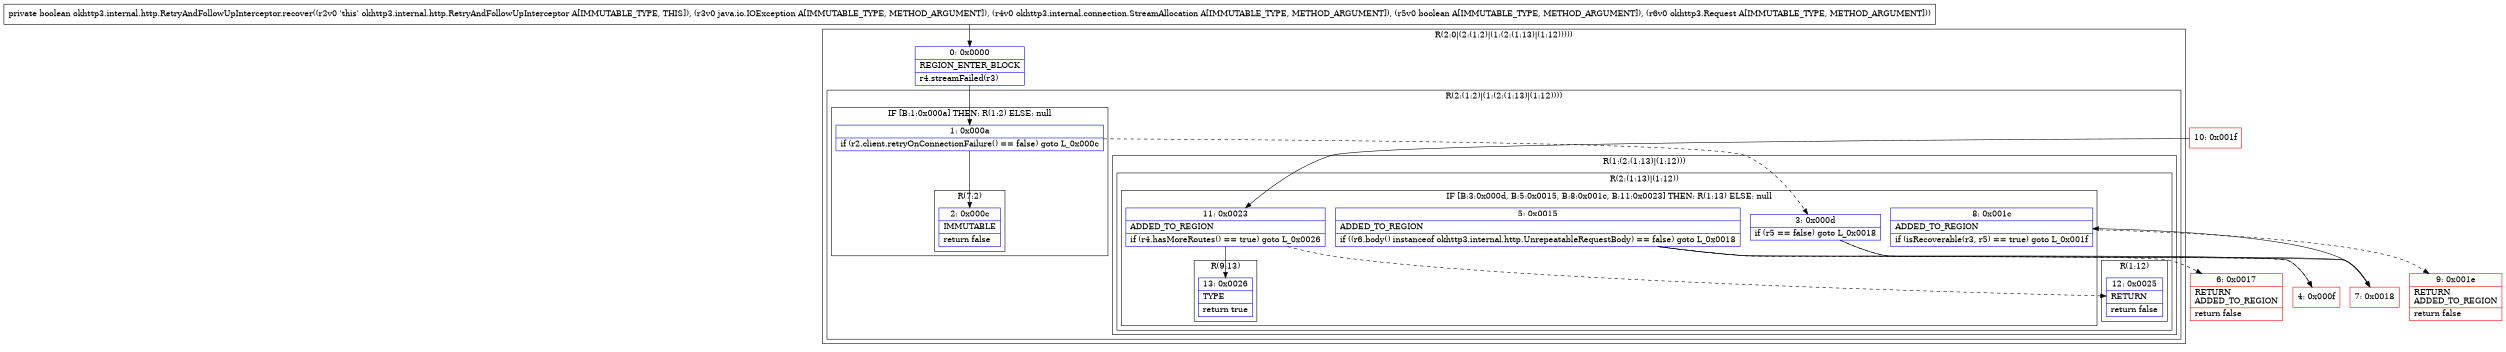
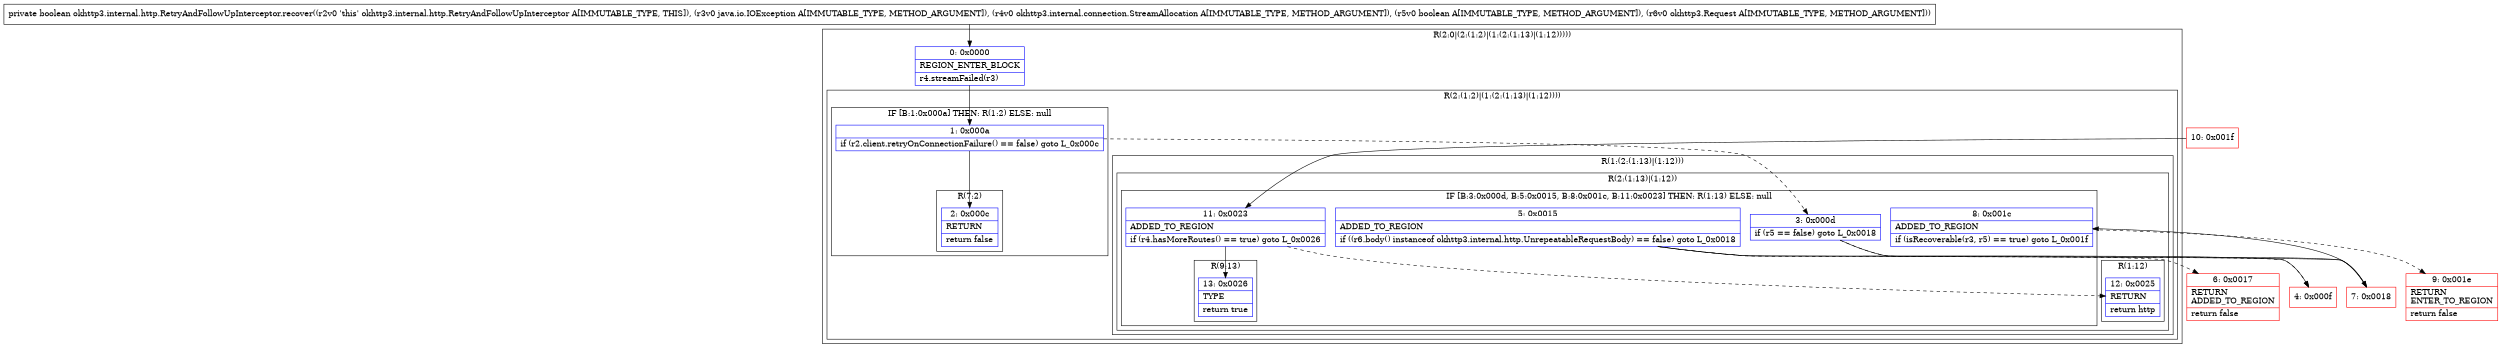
(970, 227) -> (964, 227)
(2456, 301) -> (2452, 301)
(2135, 310) -> (2133, 310)
